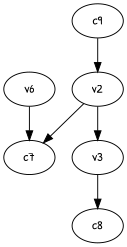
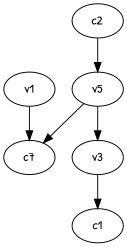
(98, 21) -> (98, 21)
(29, 89) -> (29, 89)
(98, 89) -> (98, 89)
(98, 226) -> (98, 226)
